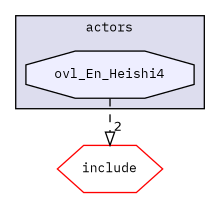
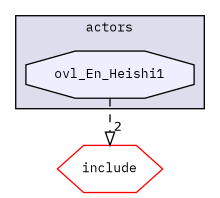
(110, 75) -> (110, 75)
